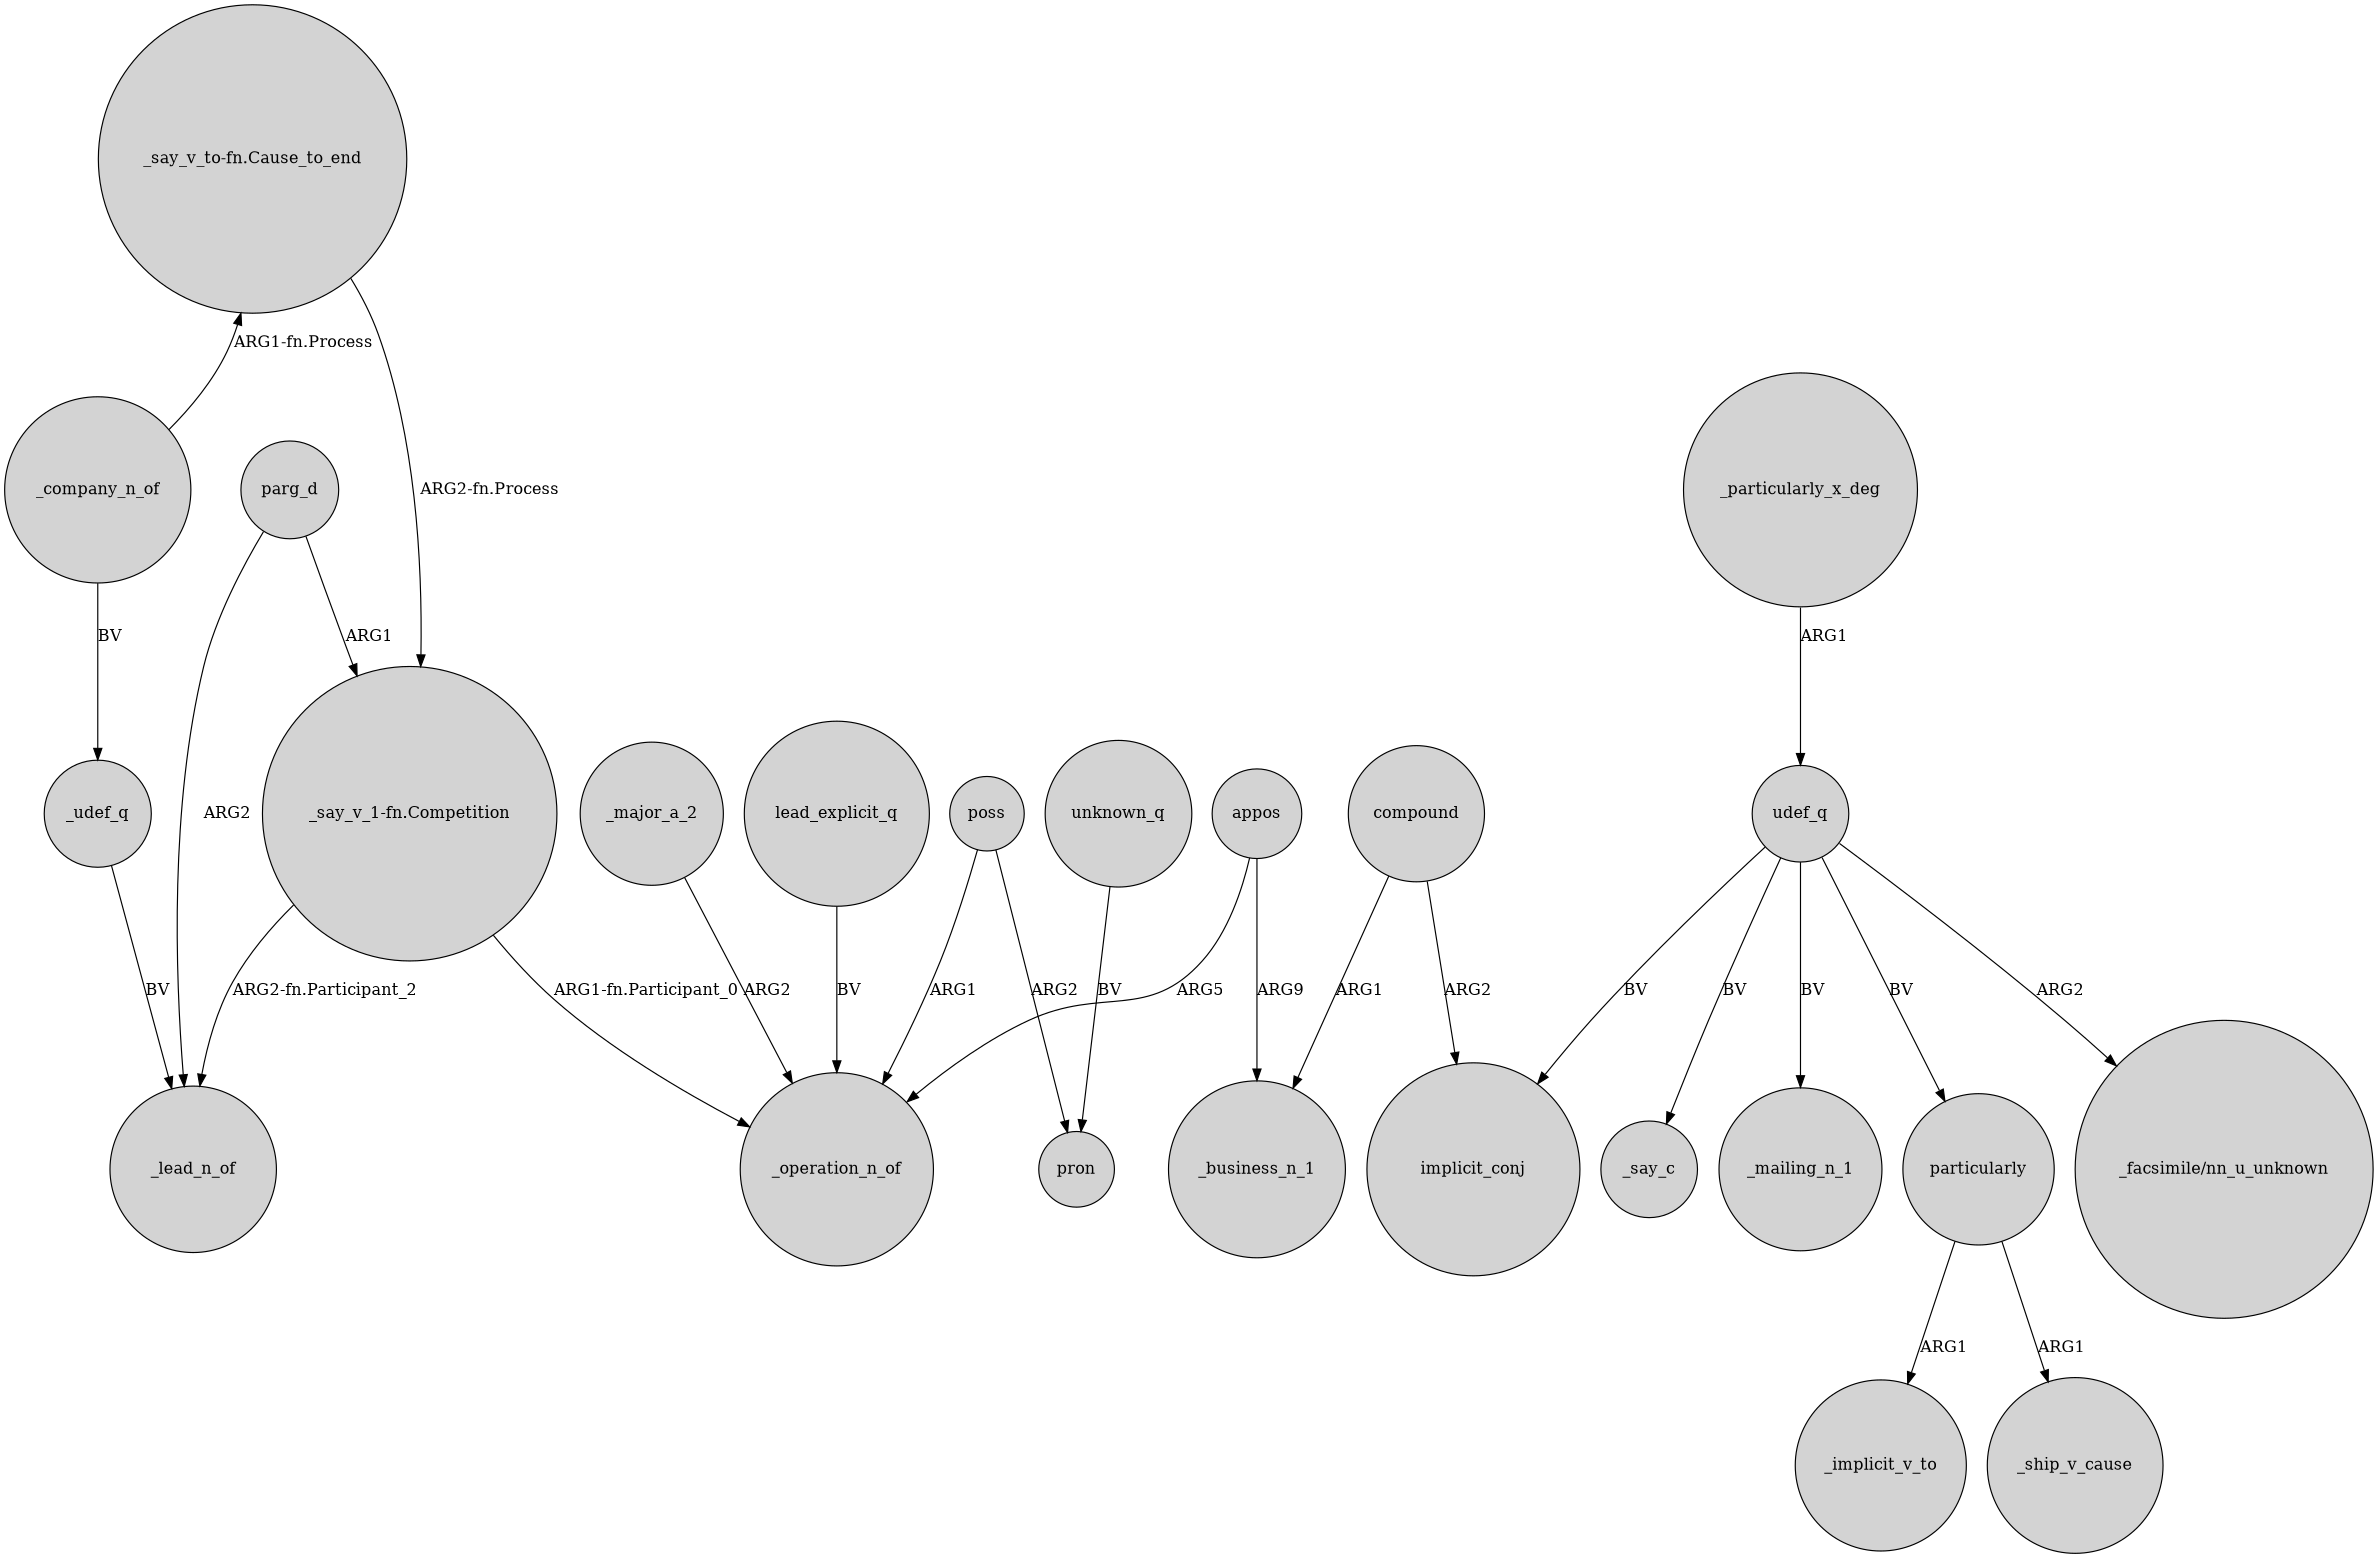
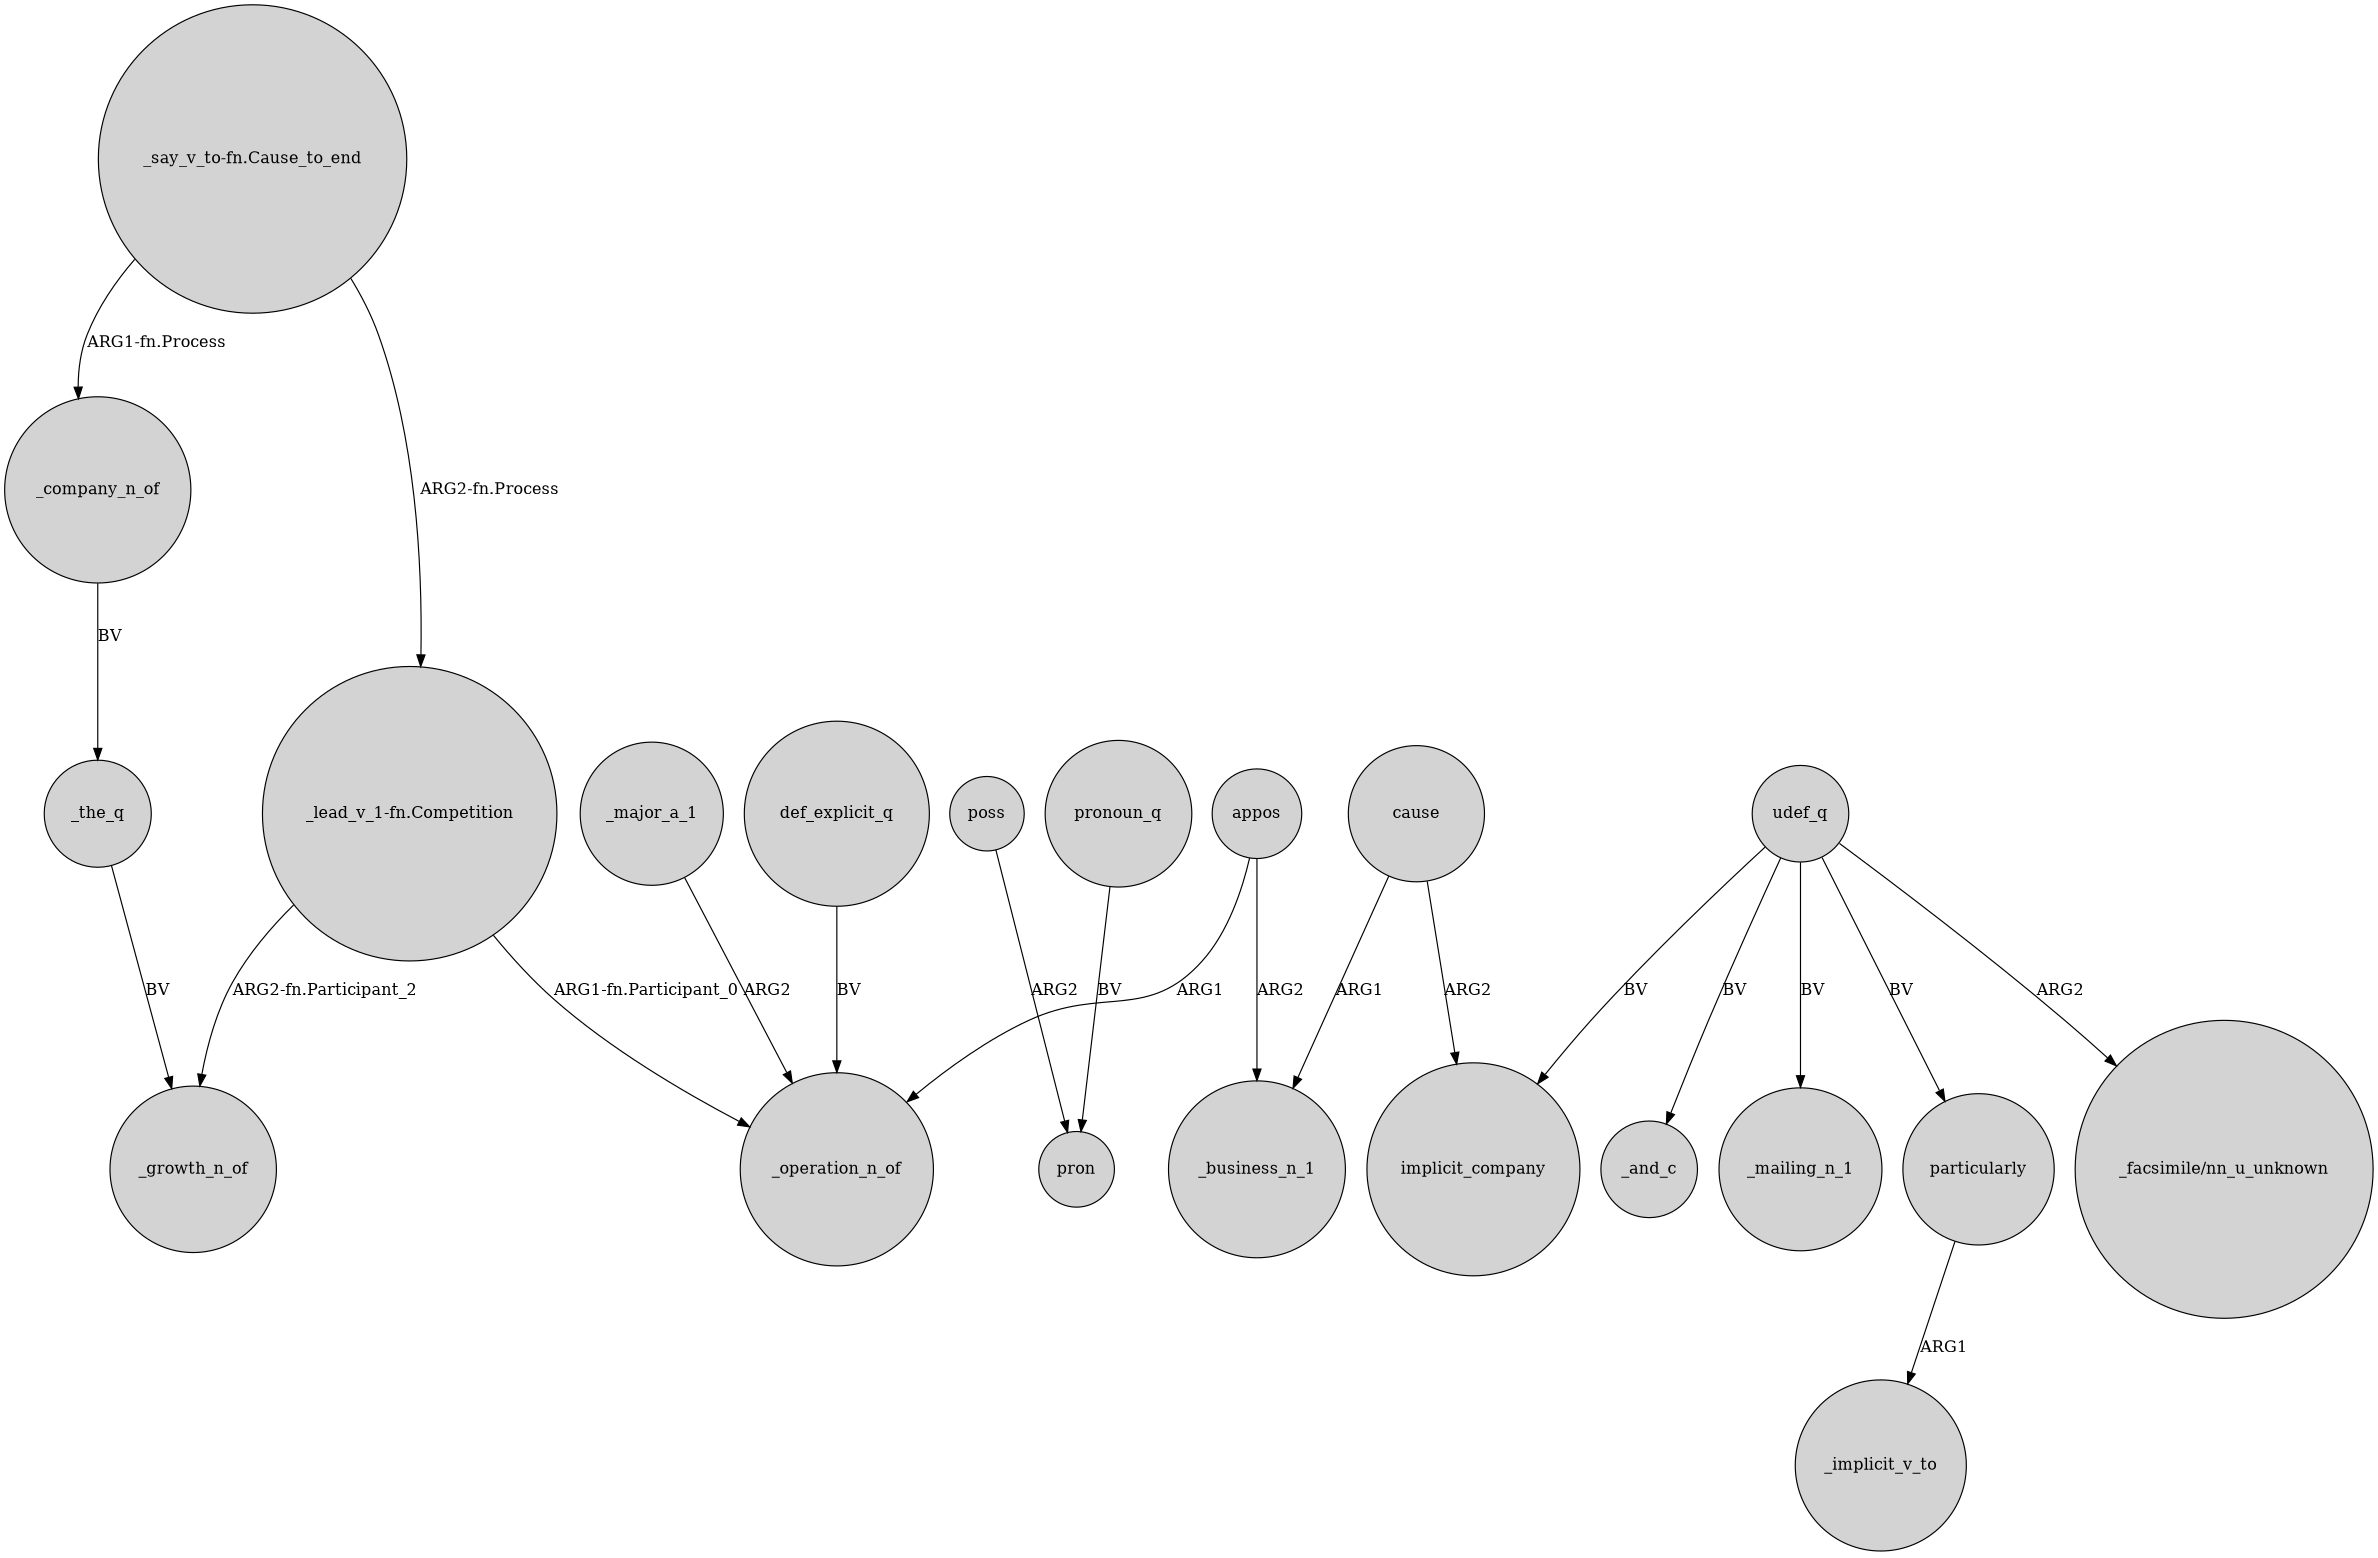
(210, 381) -> (95, 318)
(290, 490) -> none
(1801, 490) -> none
(98, 814) -> (98, 814)
(410, 814) -> (410, 814)
(652, 814) -> (652, 814)
(837, 814) -> (837, 814)
(1118, 814) -> (1118, 814)
(1416, 814) -> (1416, 814)
(939, 964) -> none
(1201, 991) -> (1201, 991)
(1281, 991) -> (1281, 991)
(193, 1169) -> (193, 1169)
(1473, 1169) -> (1473, 1169)
(1649, 1169) -> (1649, 1169)
(2075, 1465) -> none
